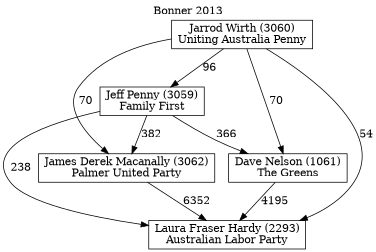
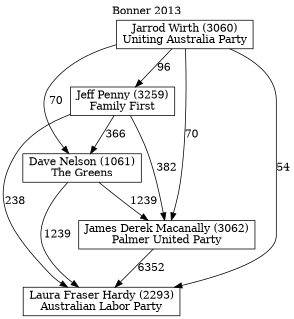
(242, 34) -> (185, 34)
(152, 101) -> (123, 101)
none -> (120, 199)
(275, 201) -> (58, 235)
